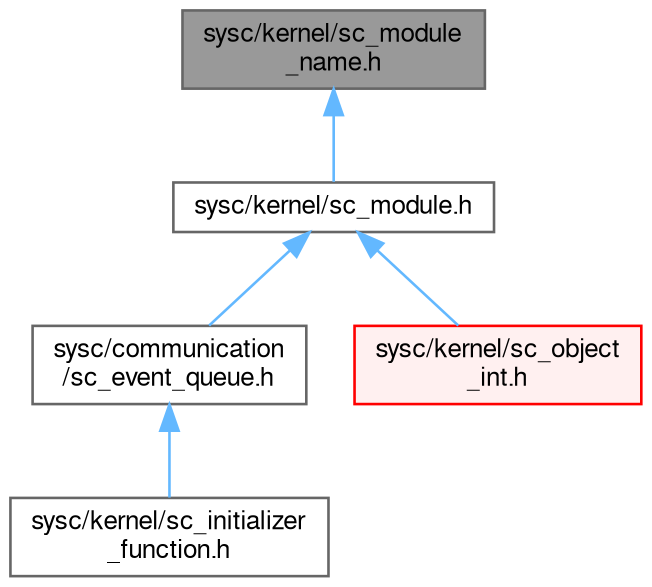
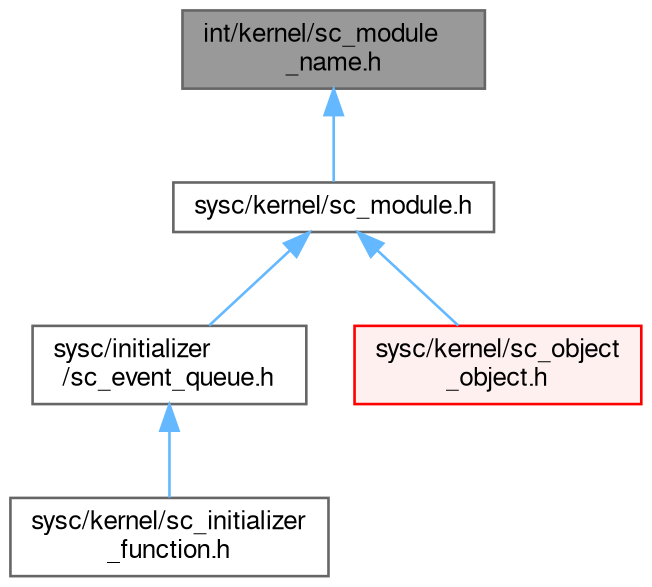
(334, 50) -> (334, 50)
(169, 365) -> (169, 365)
(498, 365) -> (498, 365)
